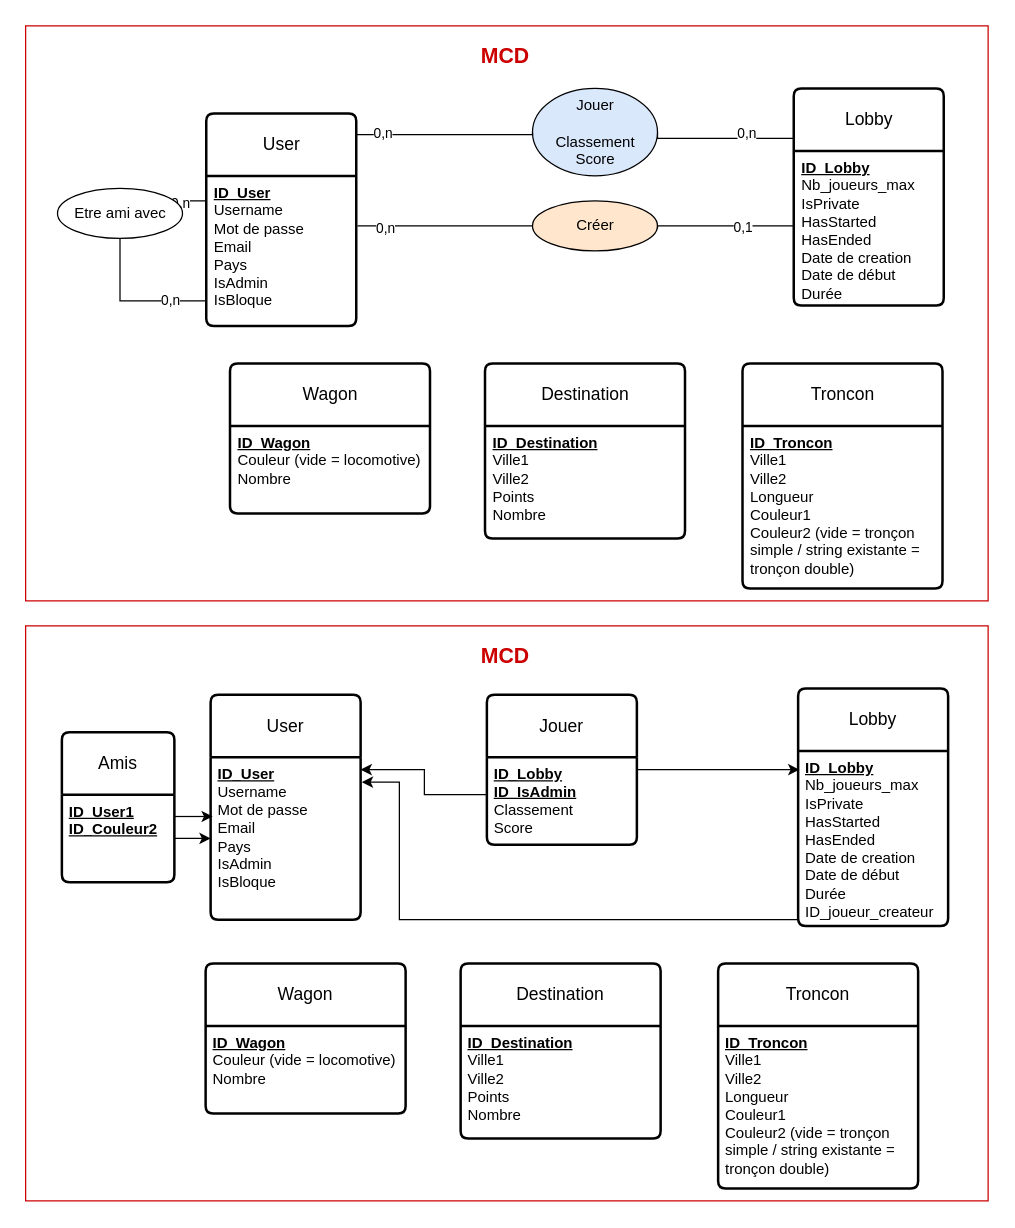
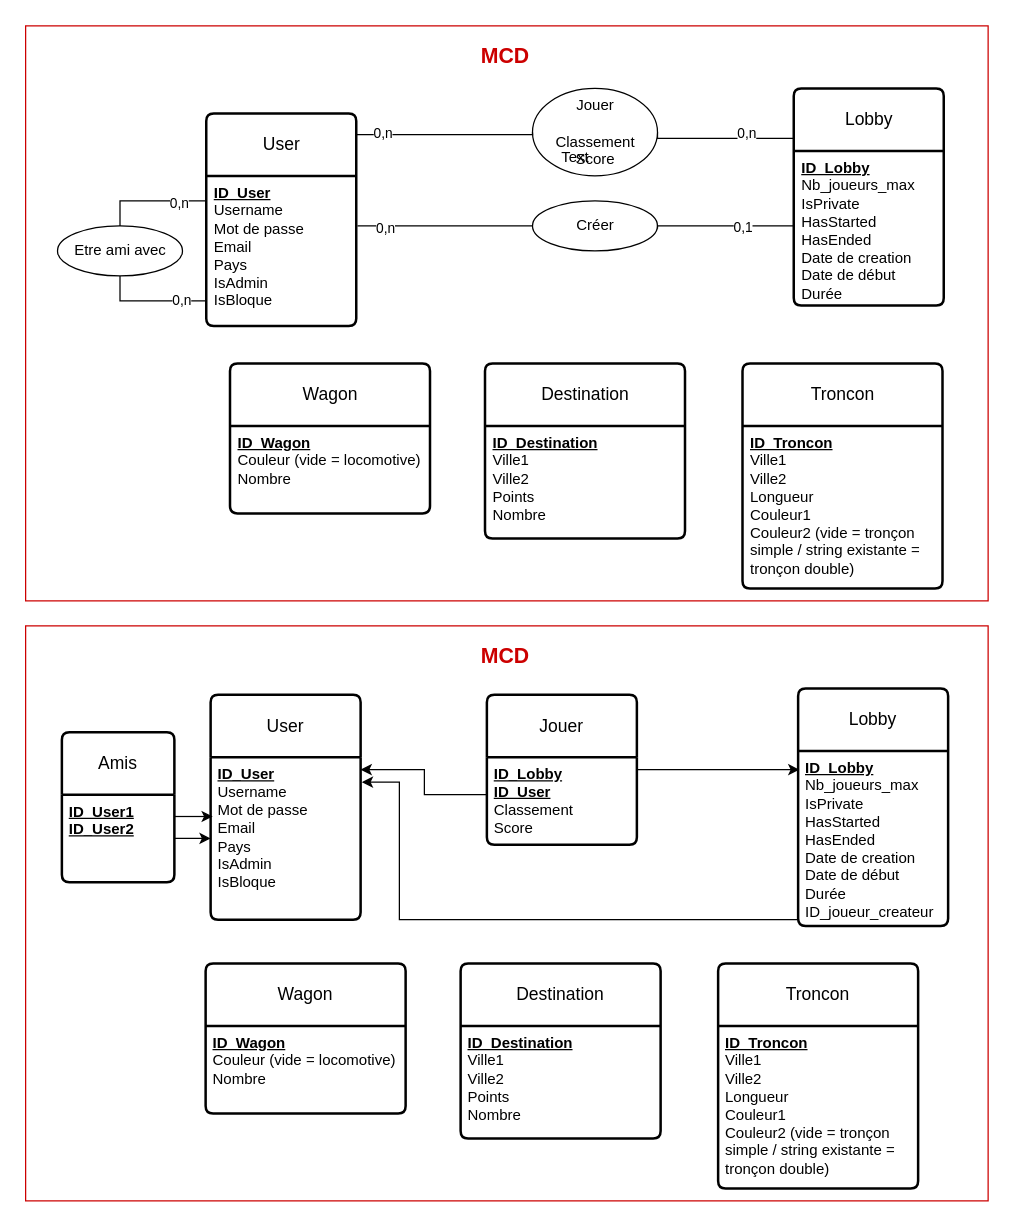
(595, 132) -> (595, 132)
none -> (576, 157)
(120, 213) -> (120, 251)
(595, 226) -> (595, 226)
(534, 802) -> (534, 802)
(114, 821) -> (103, 821)
